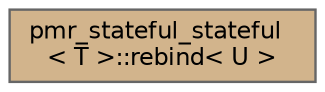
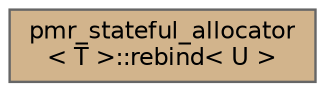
(163, 46) -> (163, 46)
